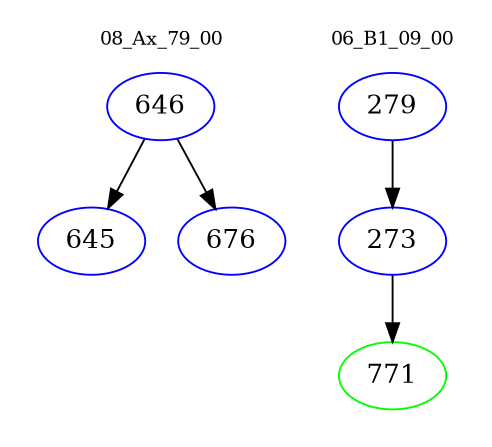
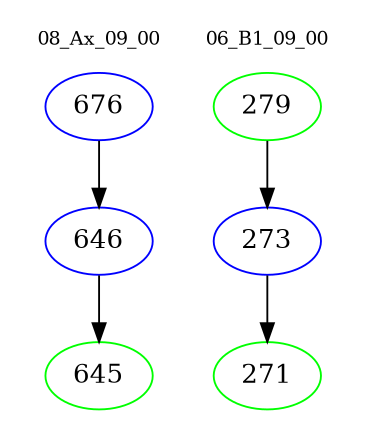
(162, 40) -> (99, 40)
(393, 107) -> (267, 107)
(192, 165) -> (99, 165)
(92, 241) -> (99, 376)
(393, 376) -> (267, 376)
